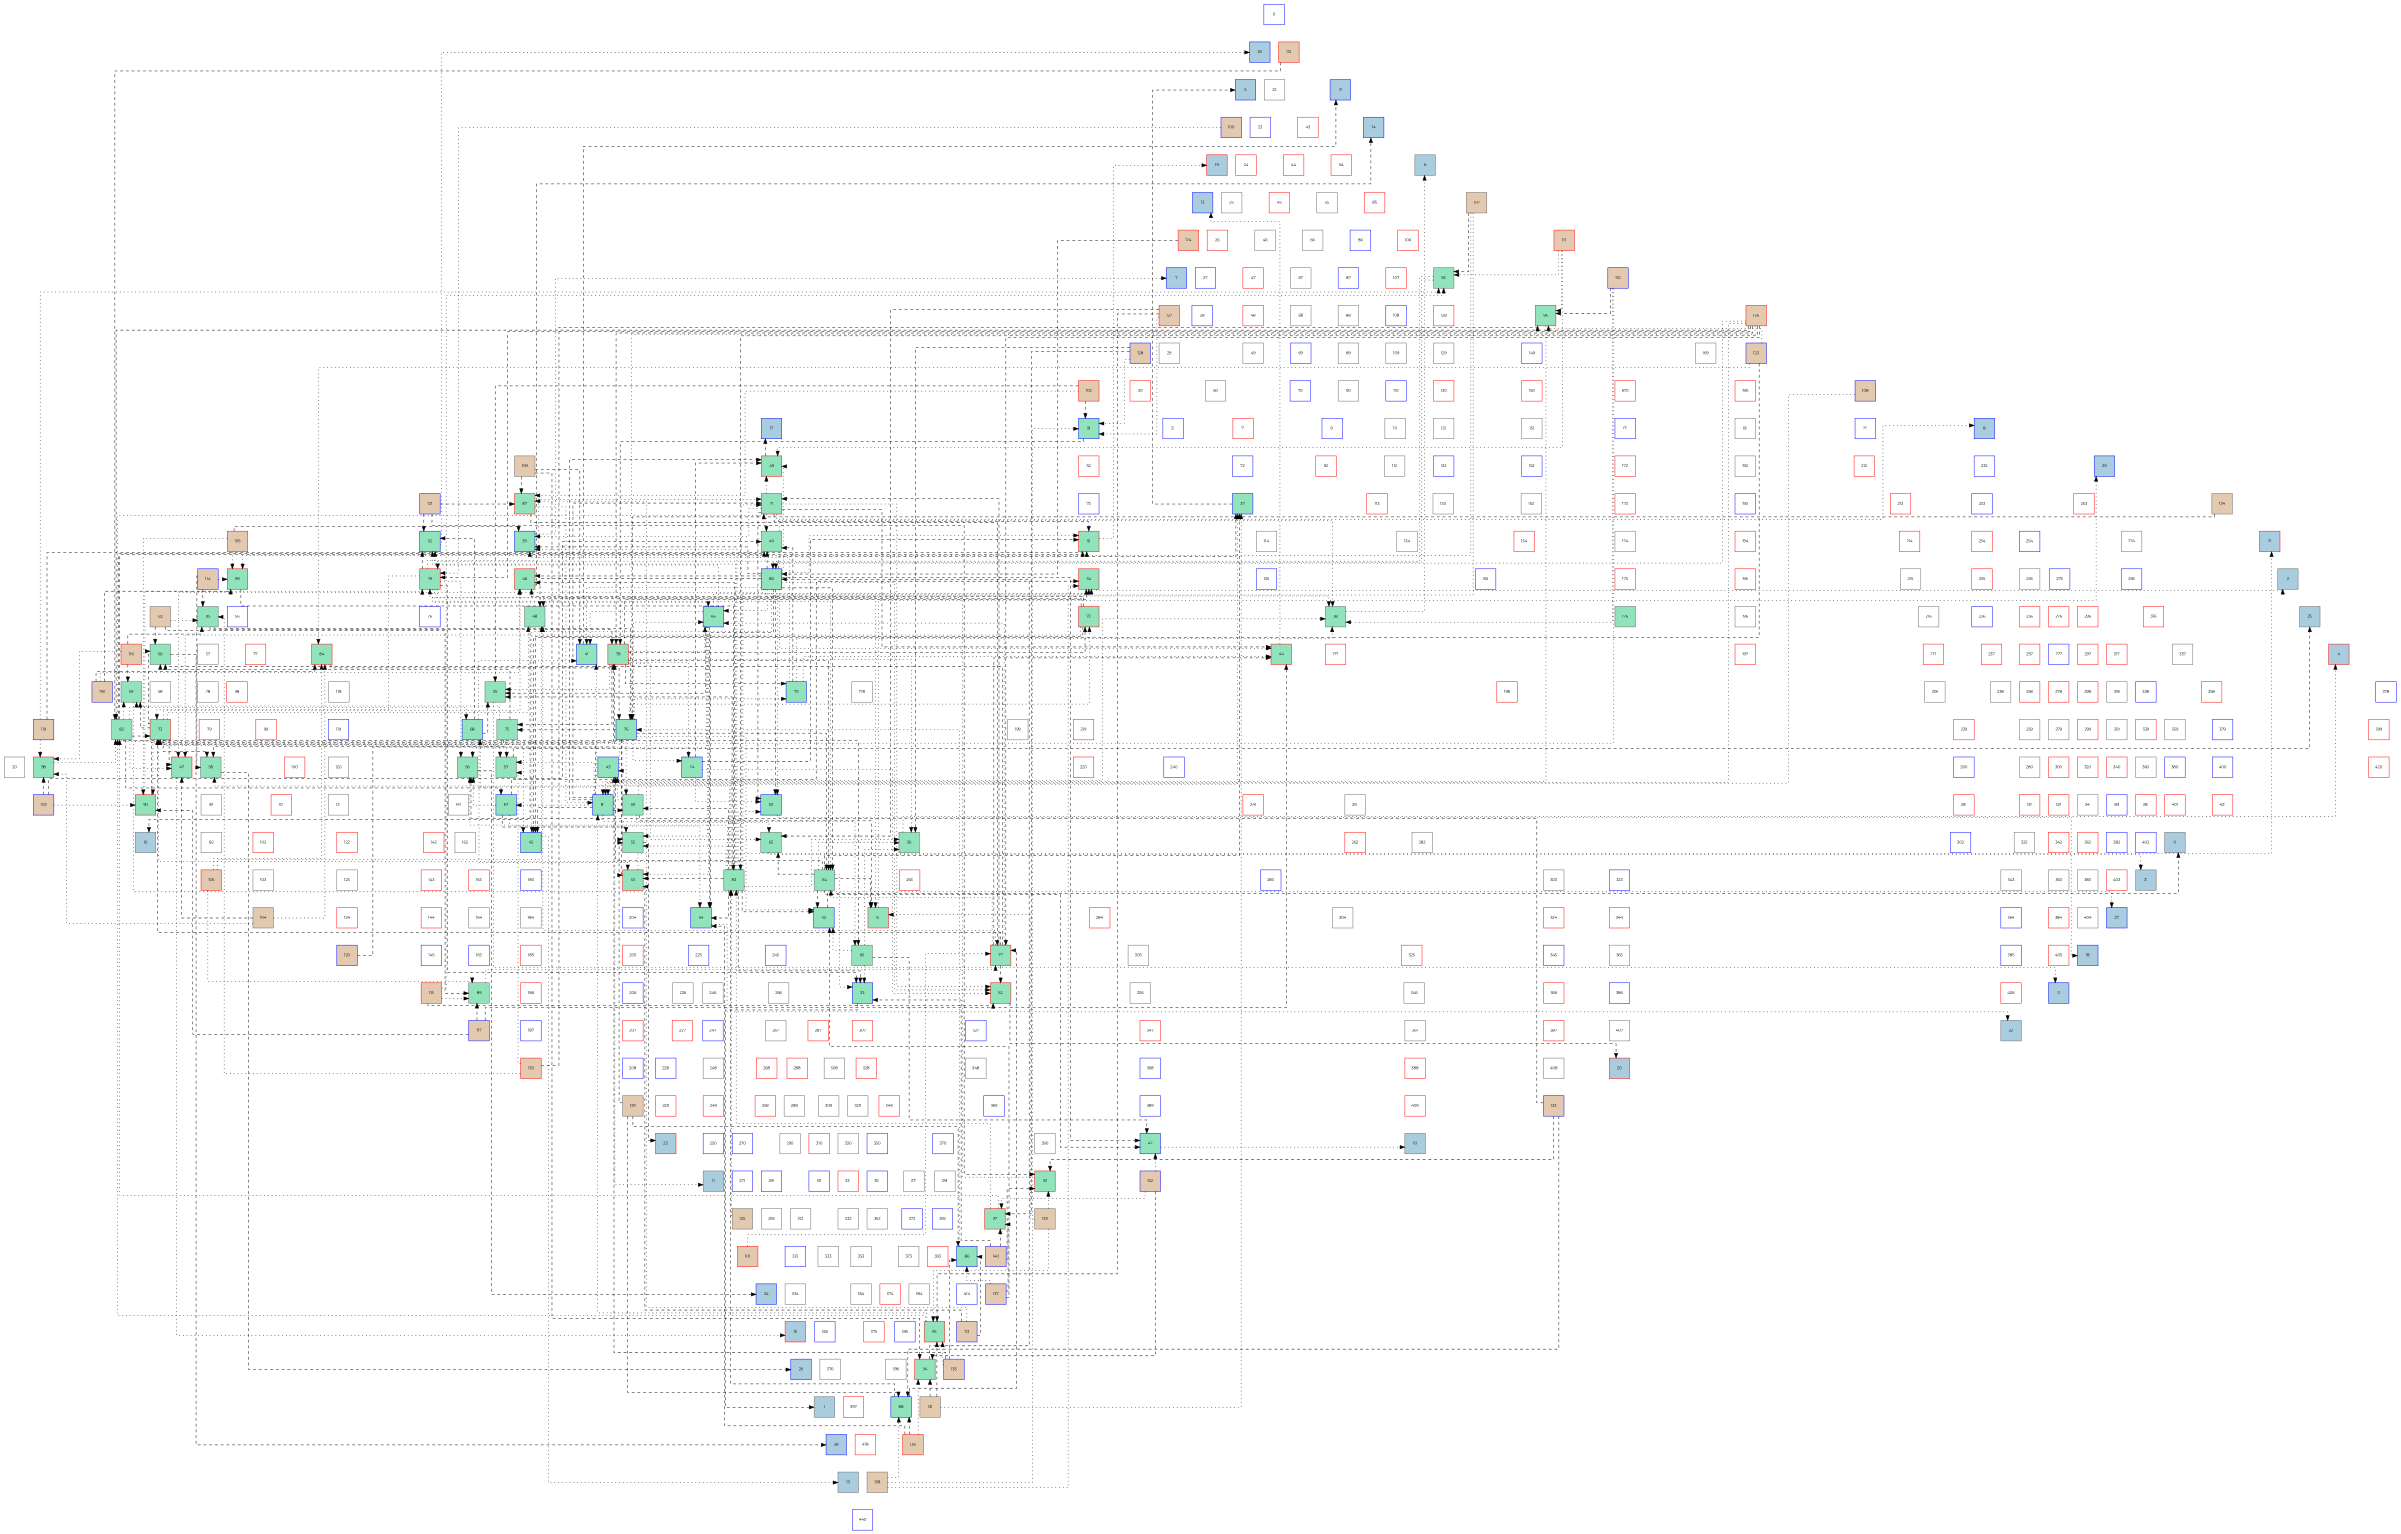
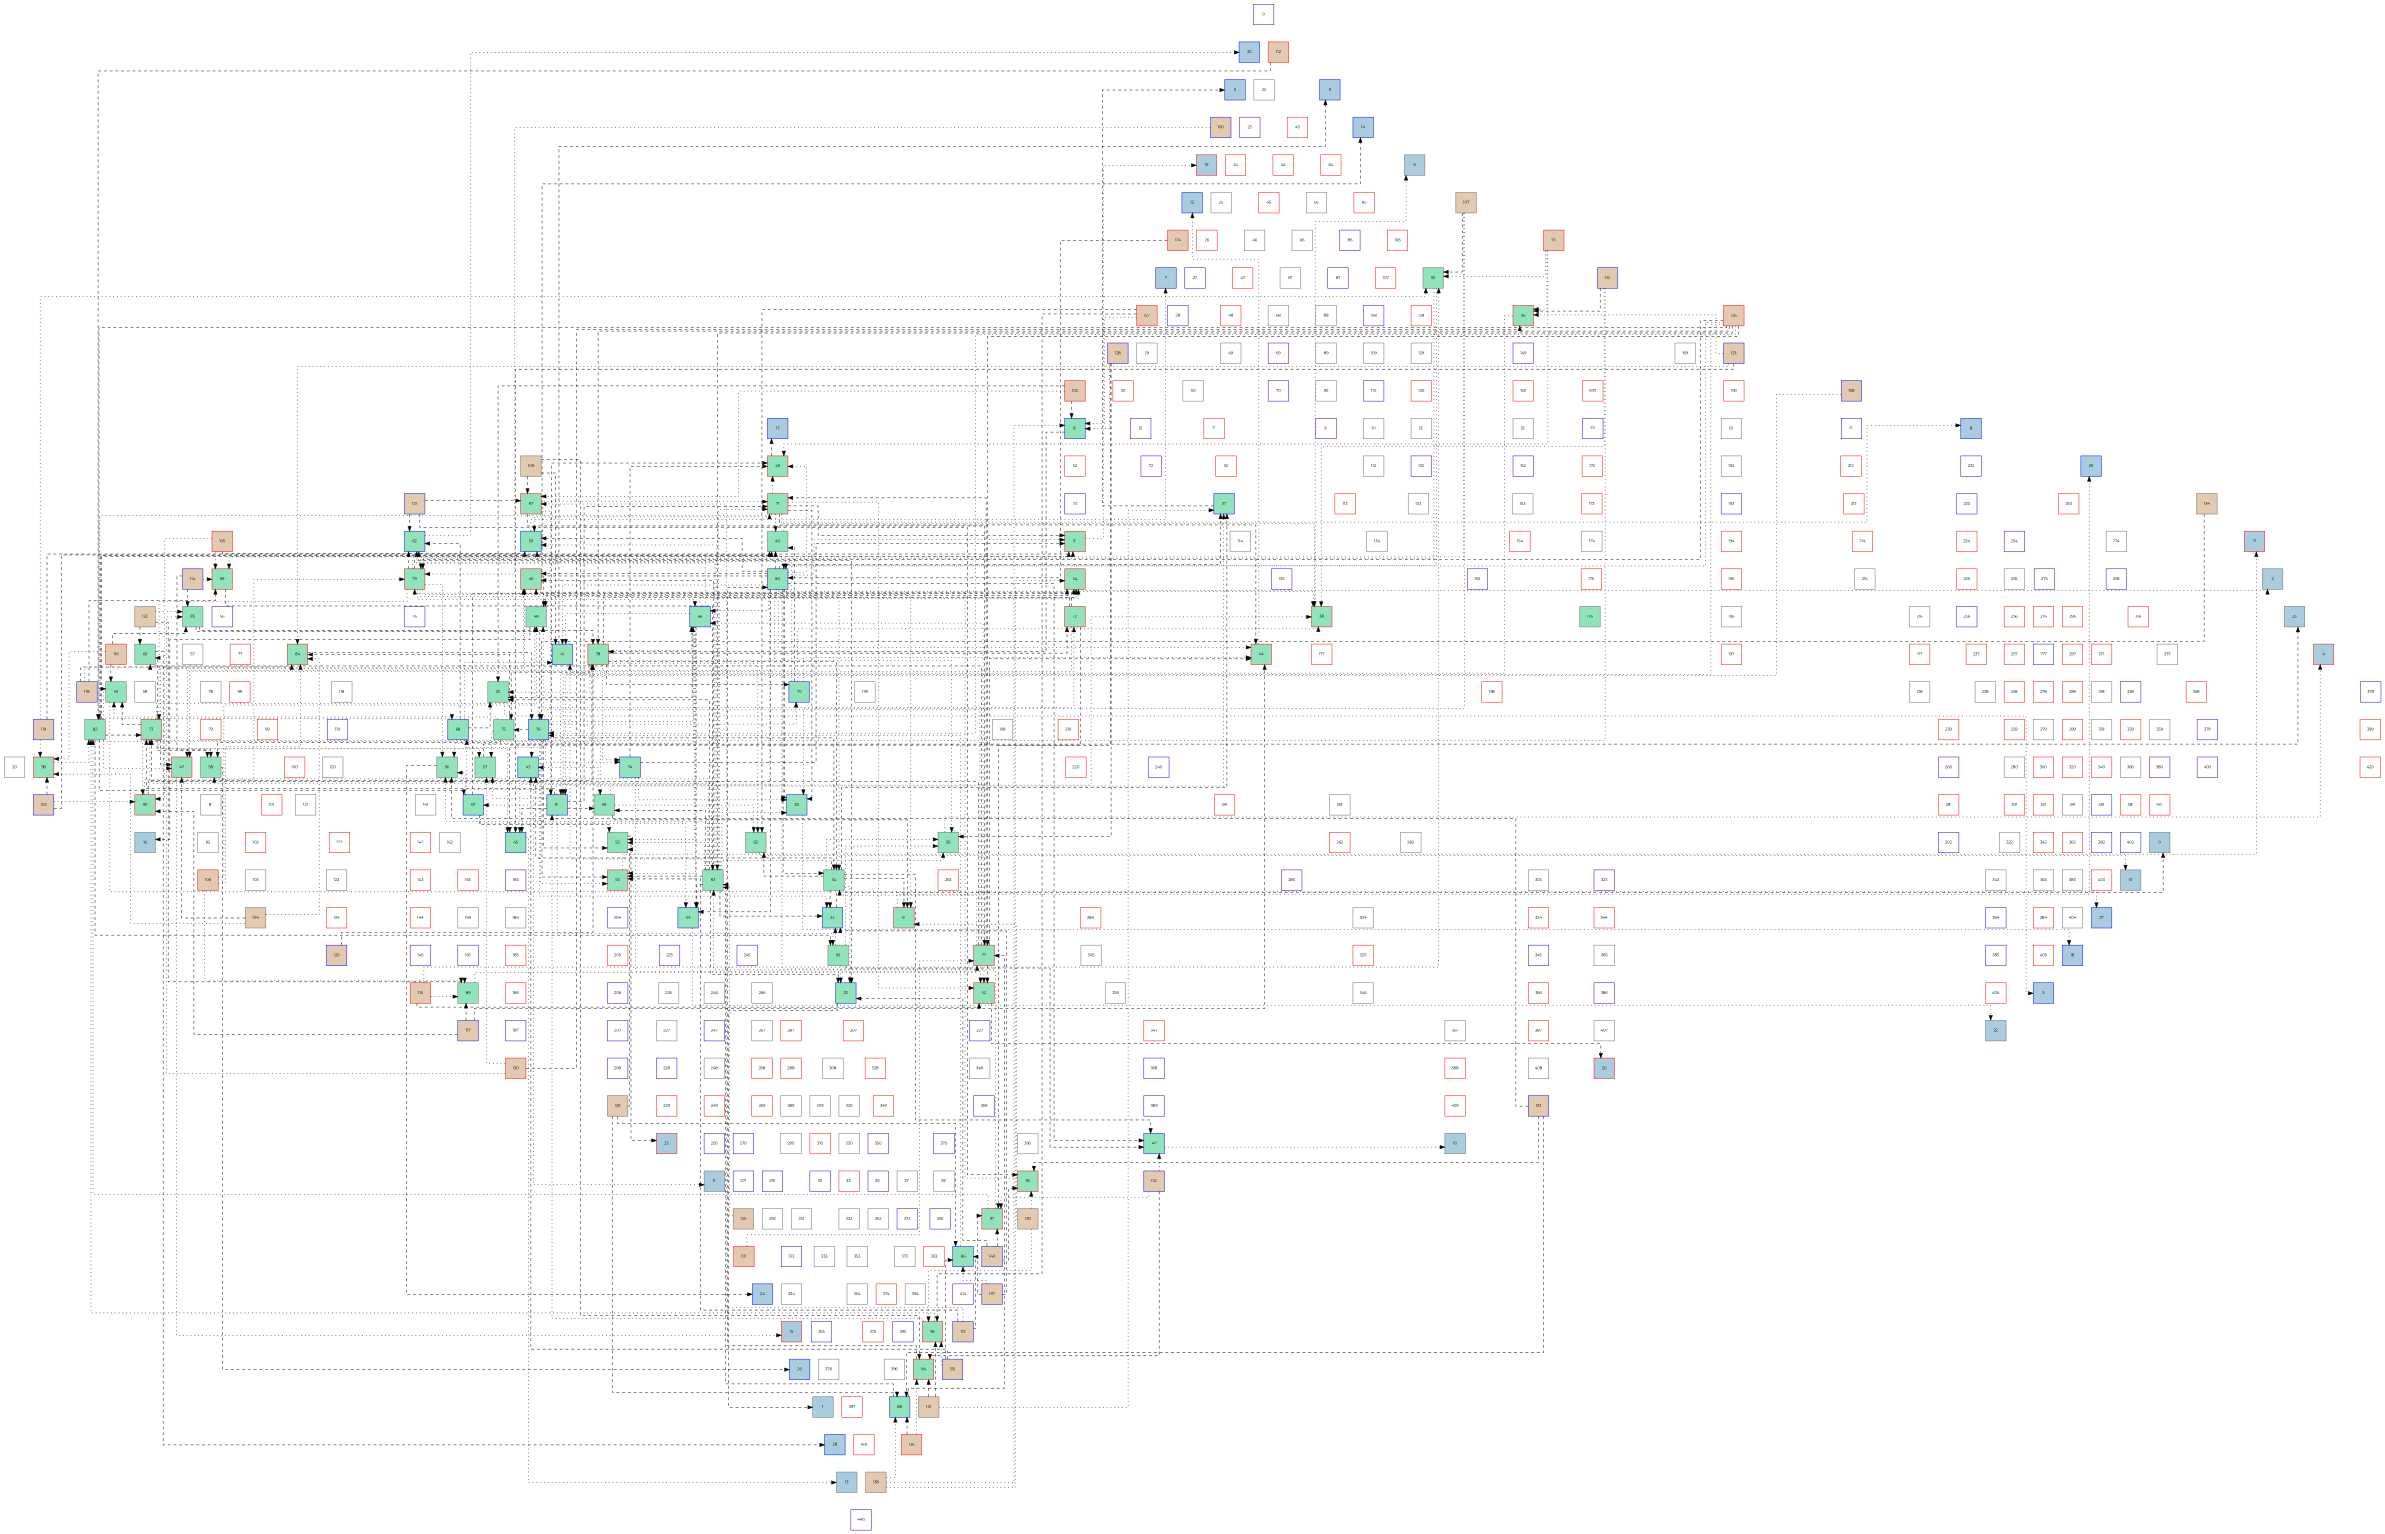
(1336, 617) -> (1322, 617)
(360, 669) -> (444, 655)
(2030, 730) -> (2014, 730)
(2223, 805) -> none
(633, 1031) -> (618, 1031)
(682, 1031) -> (667, 1031)
(724, 1423) -> none
